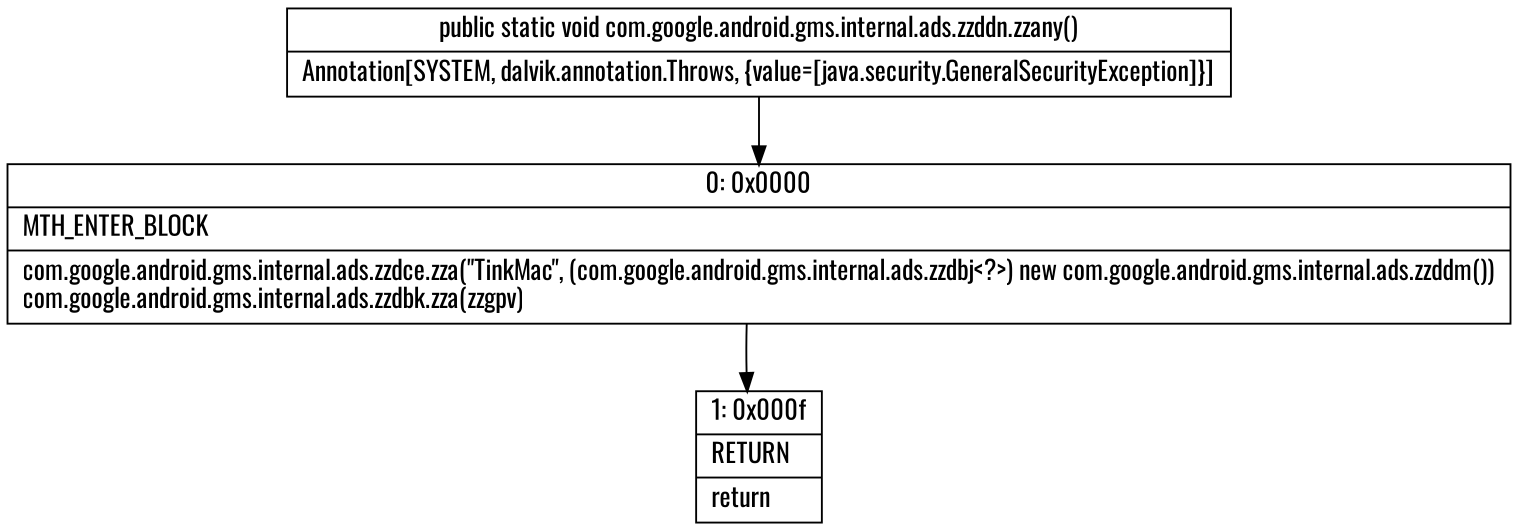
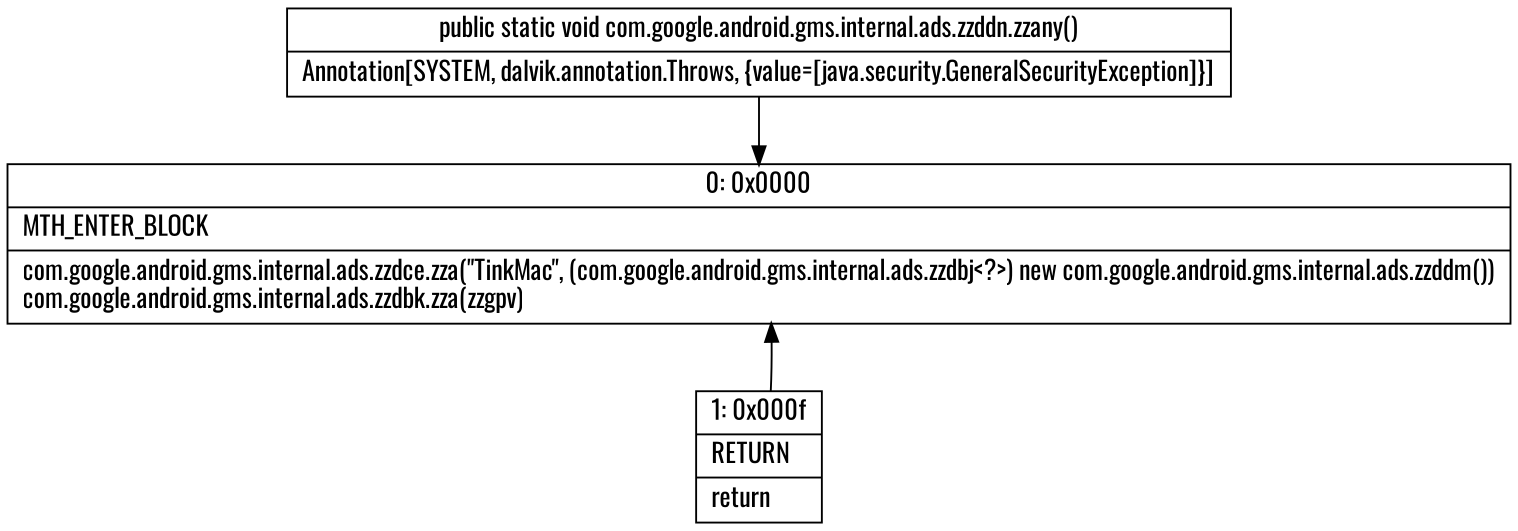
(746, 348) -> (772, 367)
